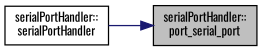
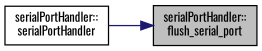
(205, 26) -> (205, 26)
